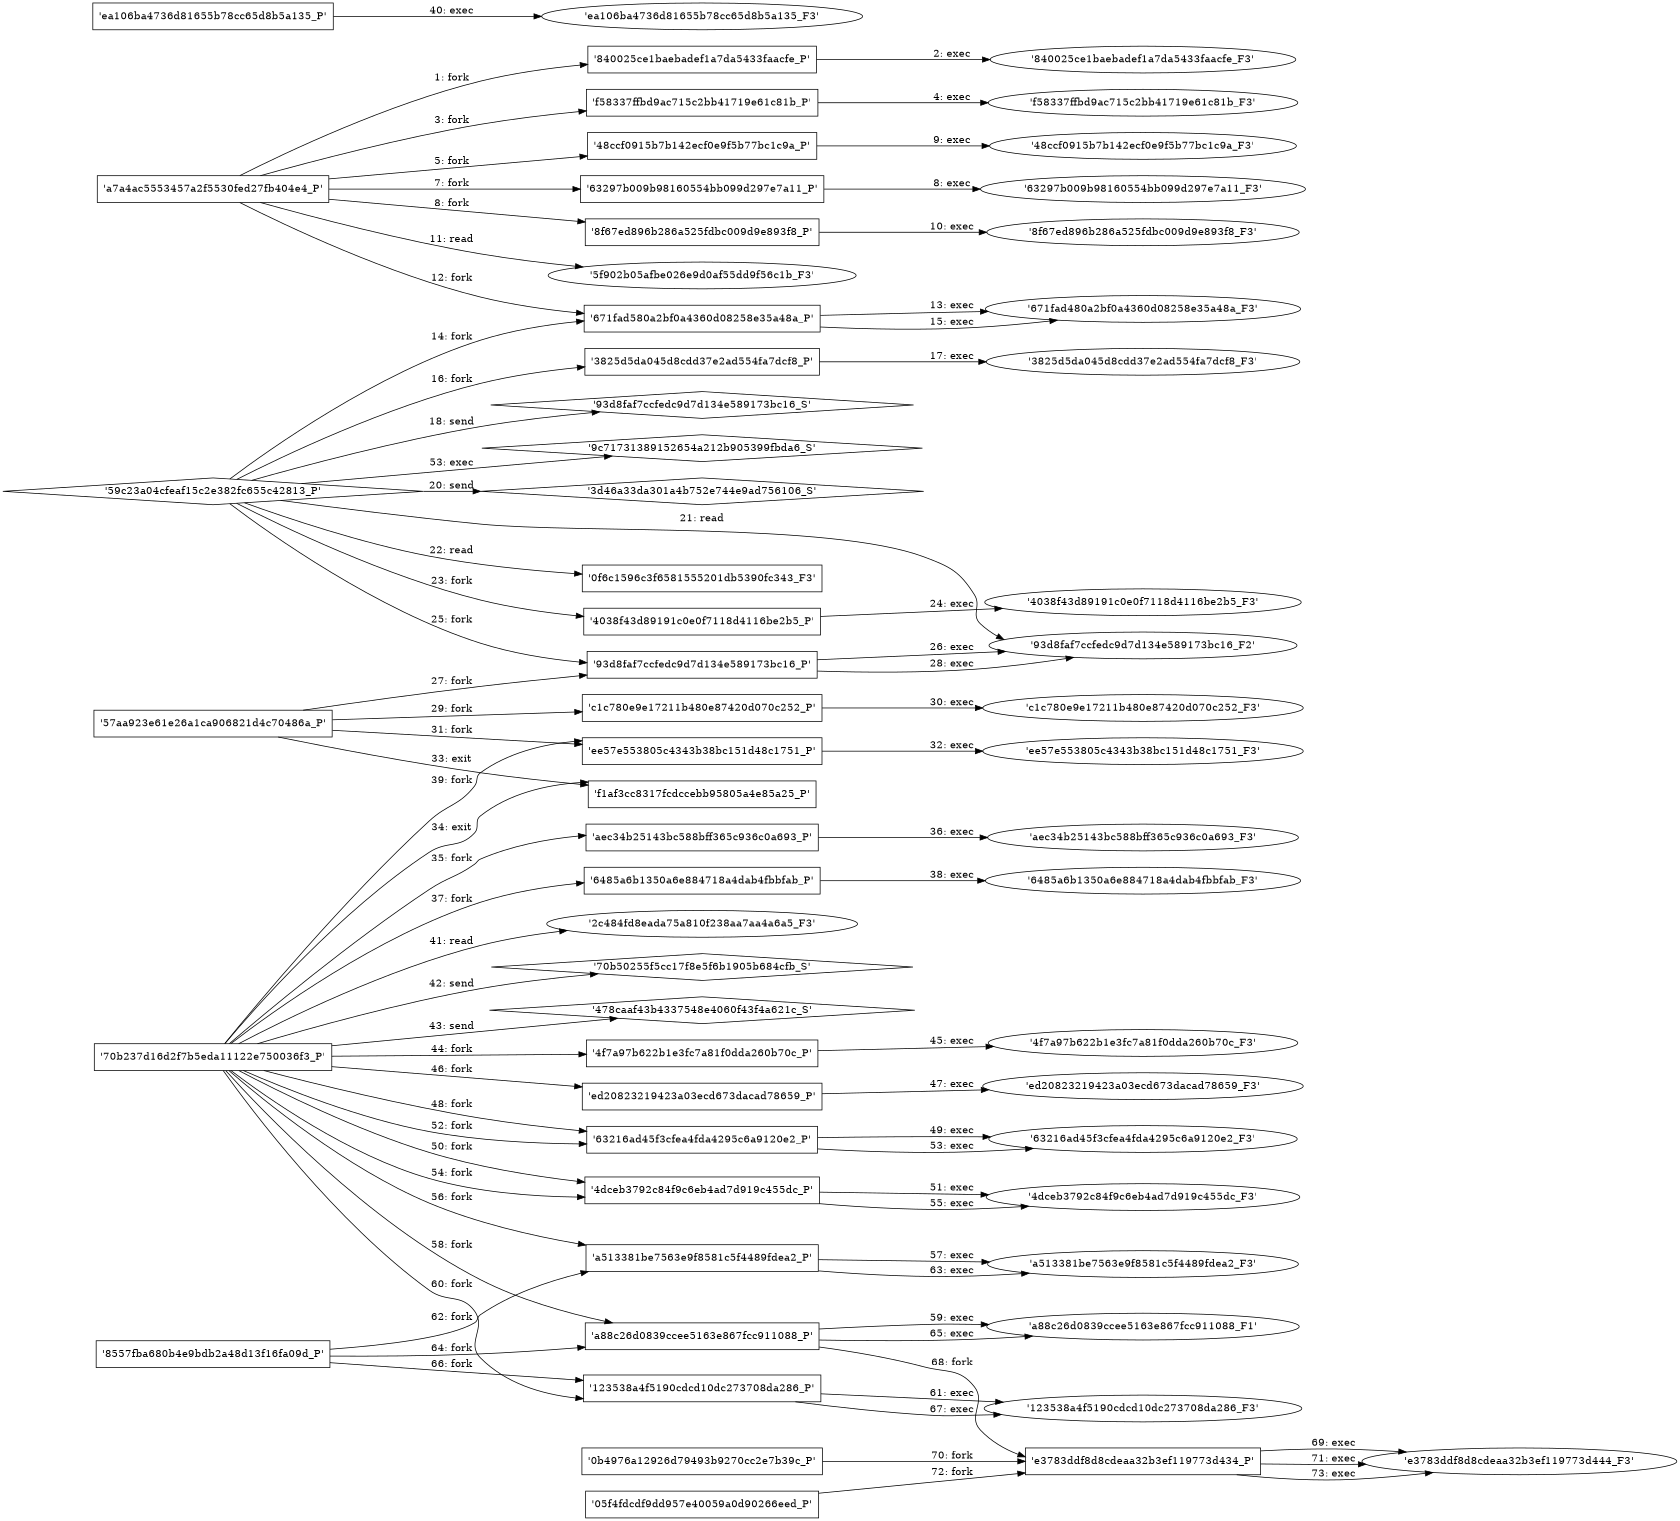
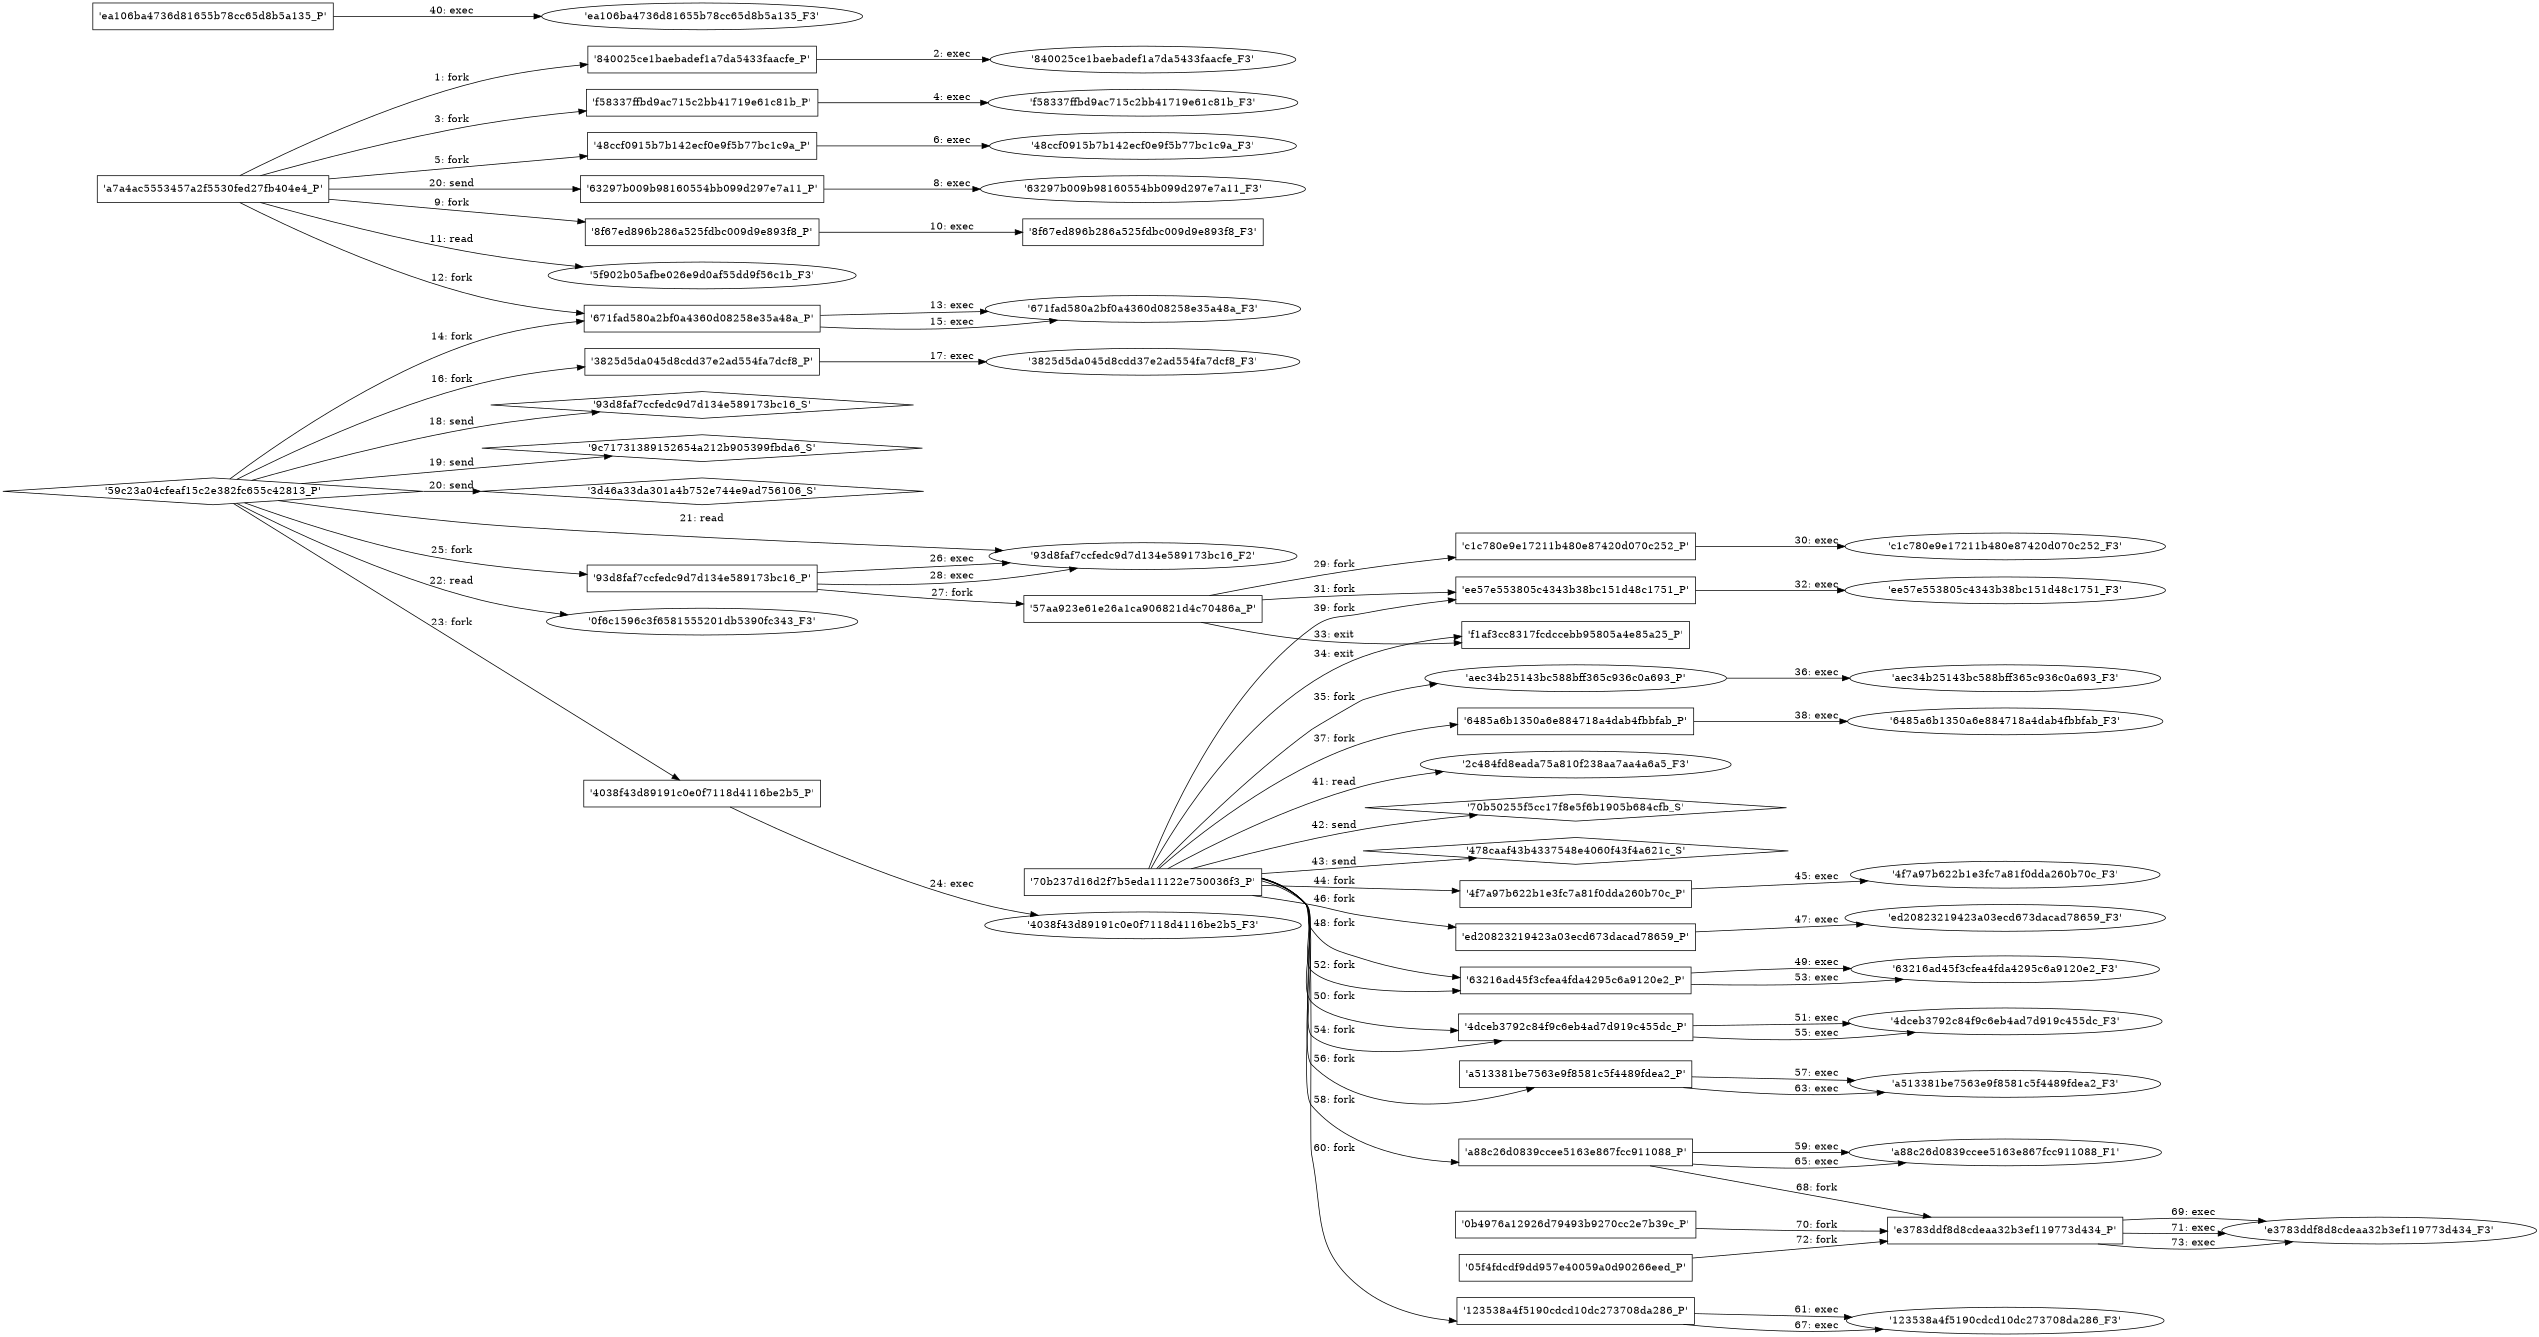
(952, 140) -> (952, 140)
(452, 184) -> (452, 184)
(452, 204) -> (452, 203)
(1143, 232) -> (1143, 232)
(1143, 309) -> (1143, 309)
(452, 463) -> (452, 463)
(702, 578) -> (702, 622)
(441, 691) -> (917, 598)
(702, 838) -> (1576, 678)
(213, 1354) -> none
(1519, 1461) -> (2379, 1231)
